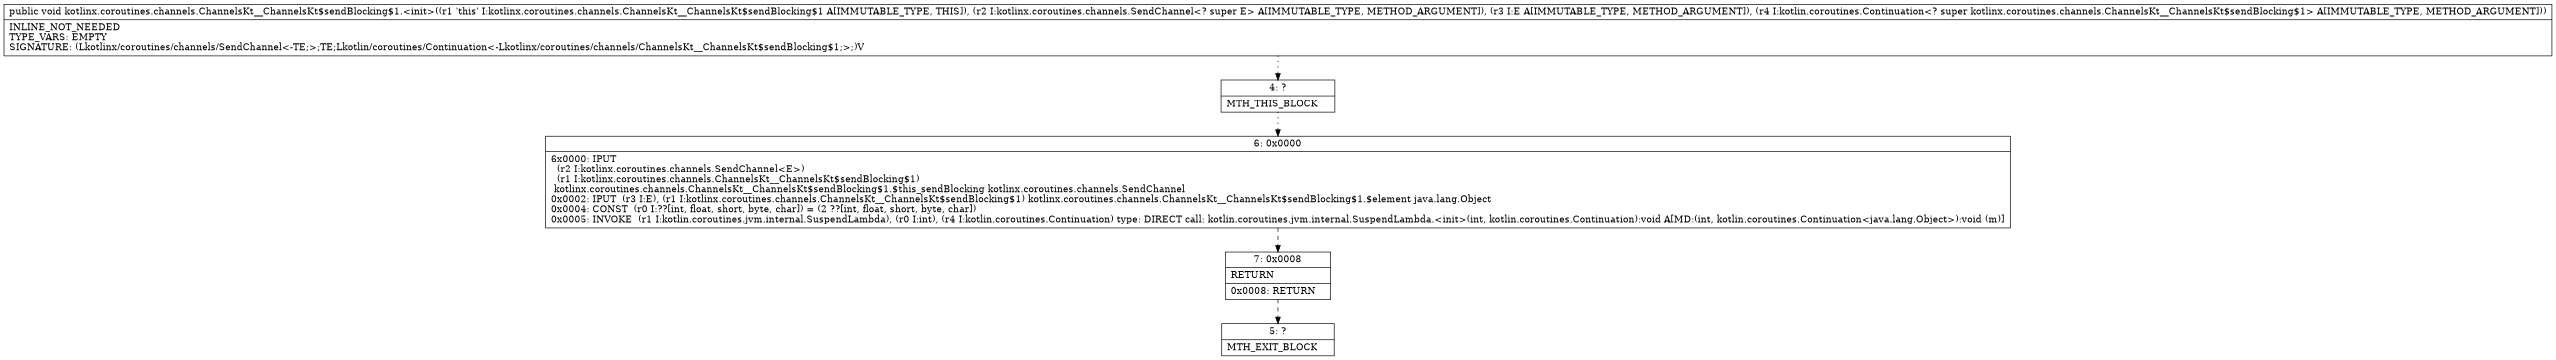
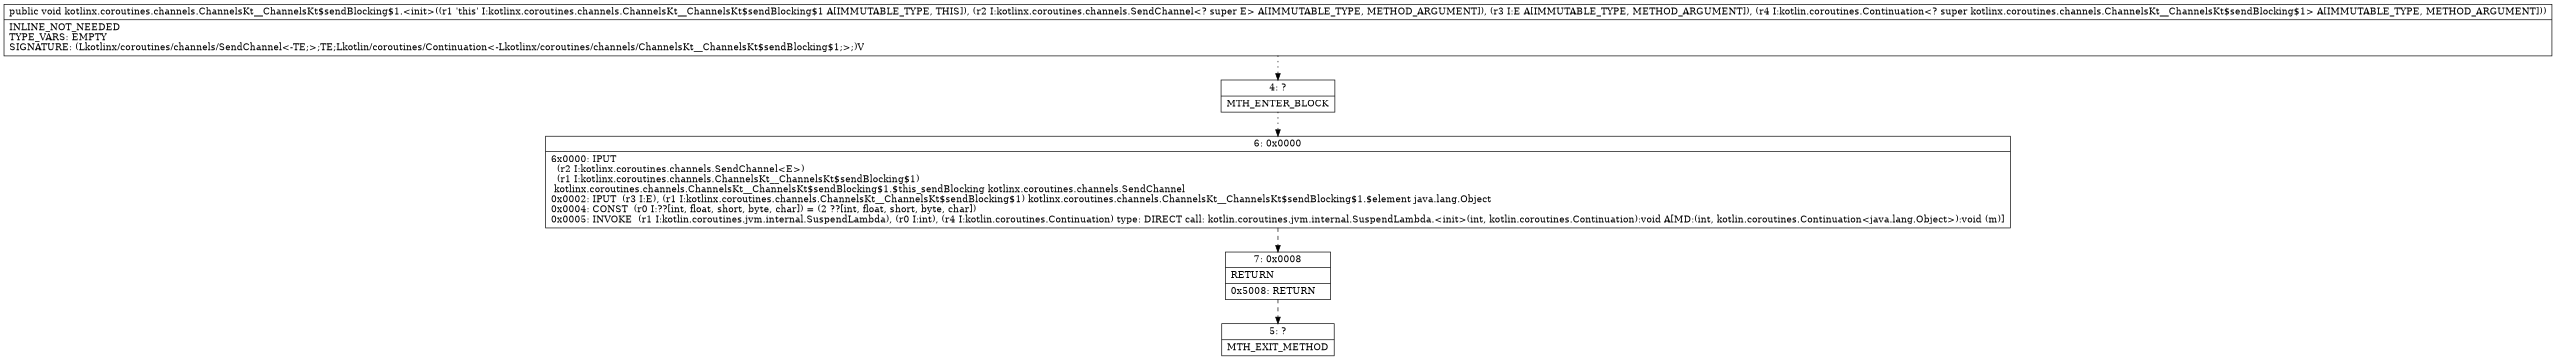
(1272, 104) -> (1278, 104)
(1278, 291) -> (1278, 291)
(1273, 347) -> (1278, 347)
